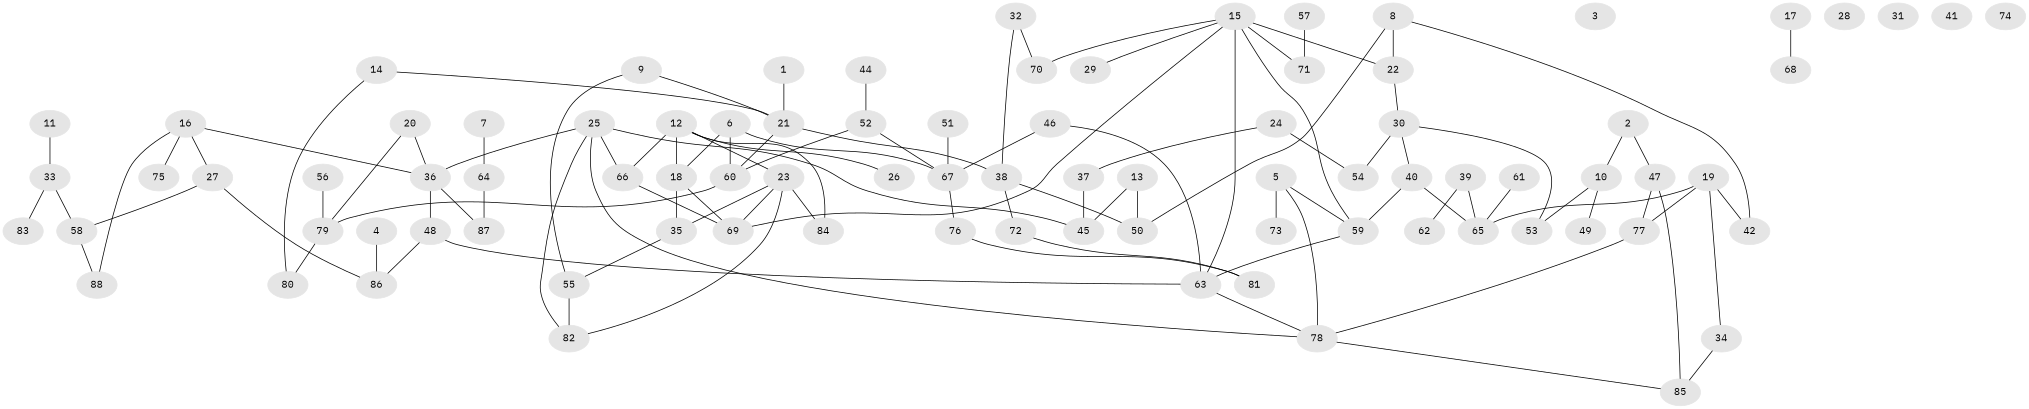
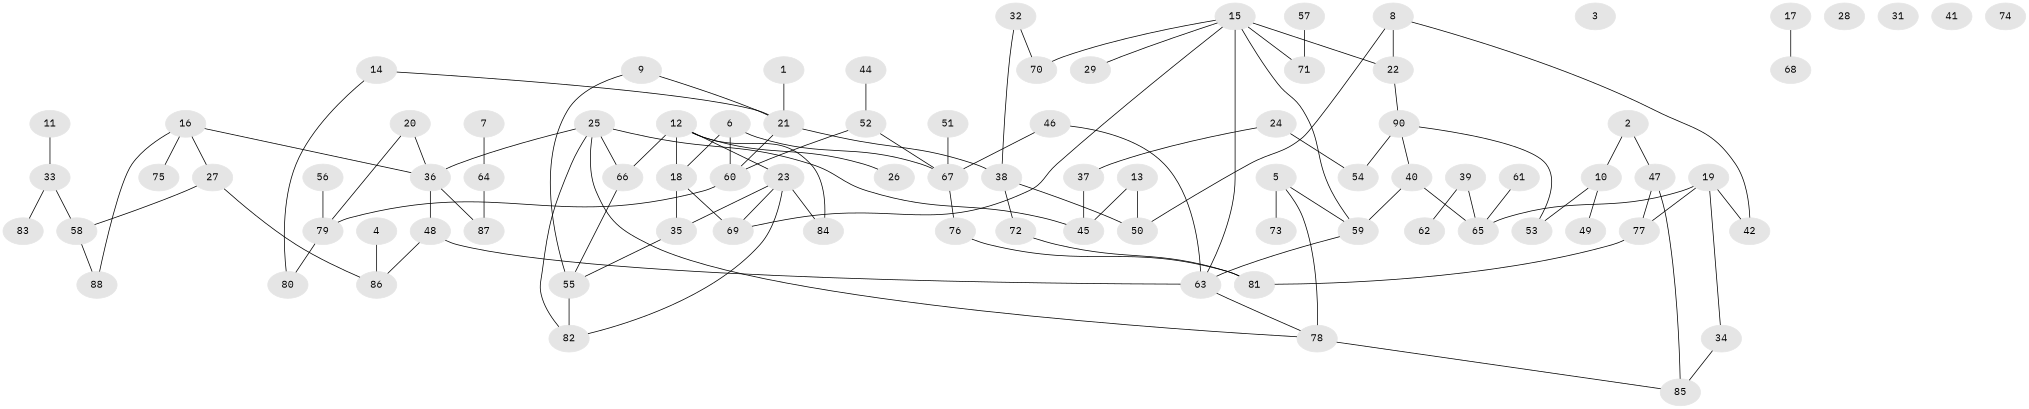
(1399, 124) -> (1399, 124)
(682, 206) -> (596, 231)
(1481, 290) -> (1451, 274)
